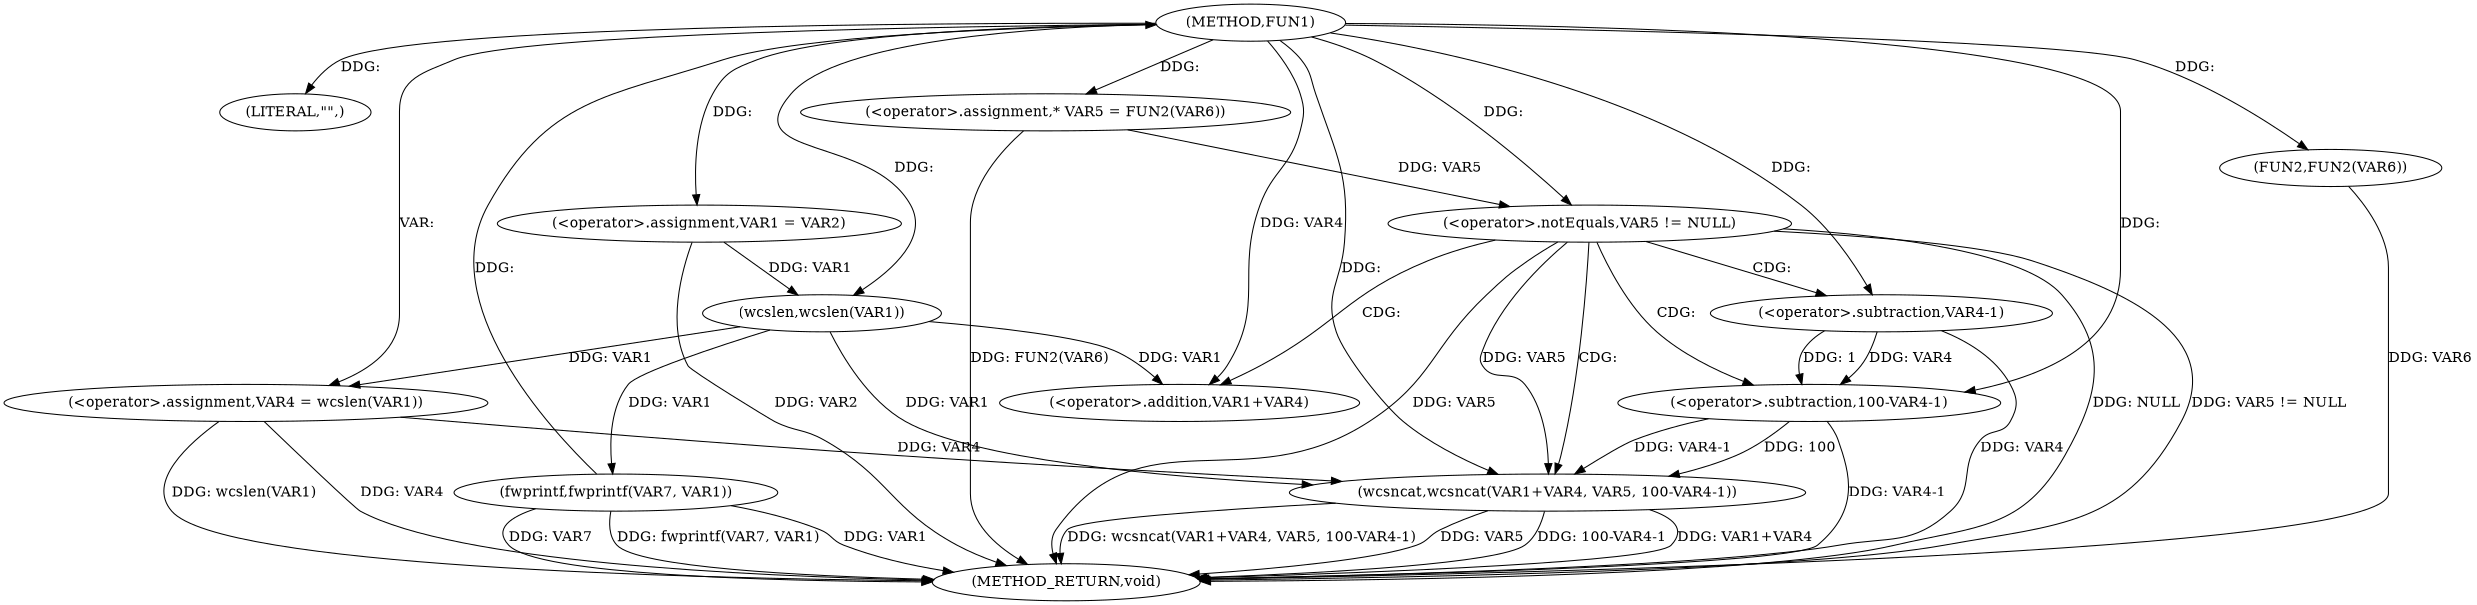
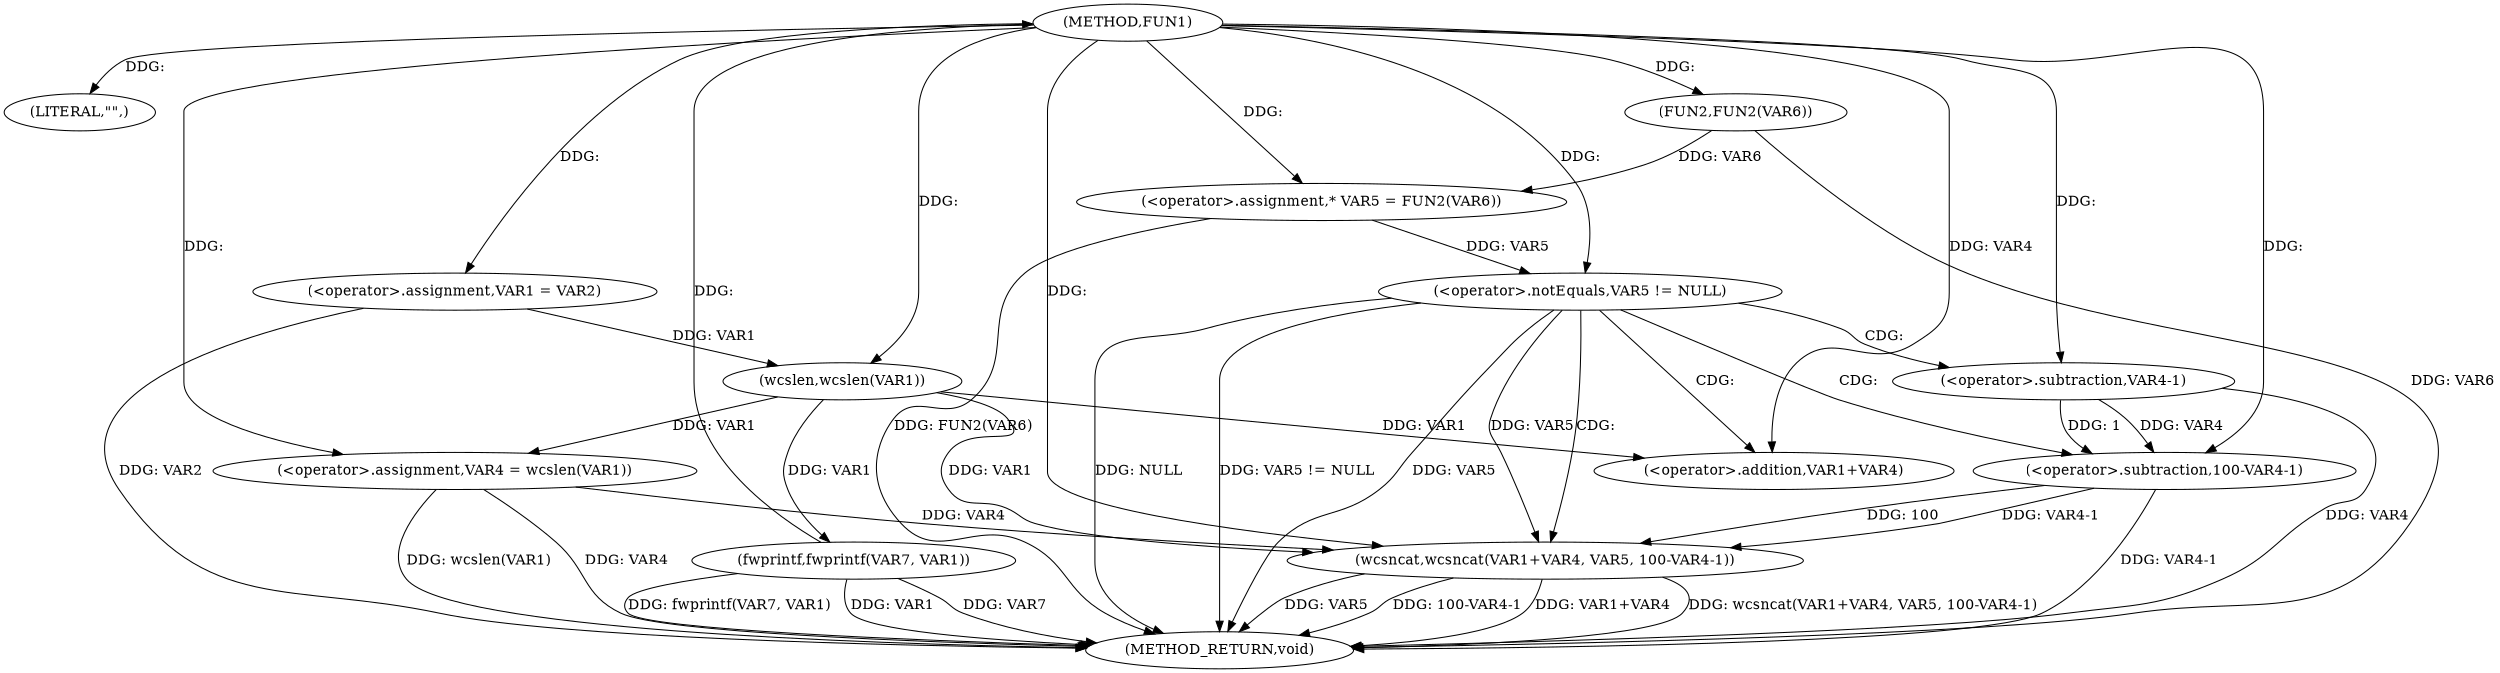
none -> (1625, 170)
(420, 224) -> (206, 247)
